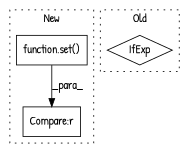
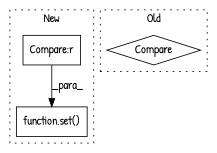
(140, 50) -> (154, 50)
(52, 82) -> (52, 82)
